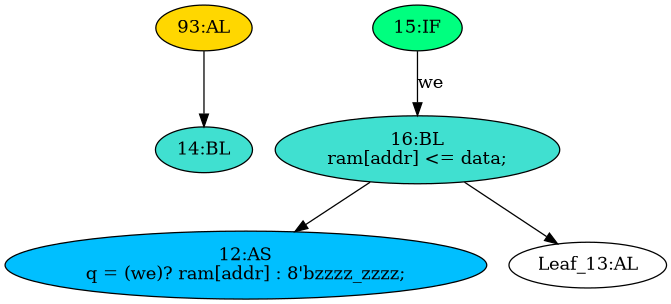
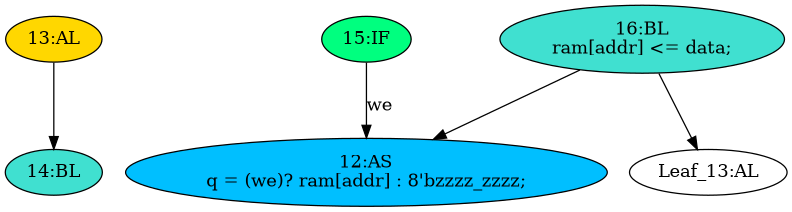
(204, 28) -> (54, 39)
(417, 77) -> (366, 94)
